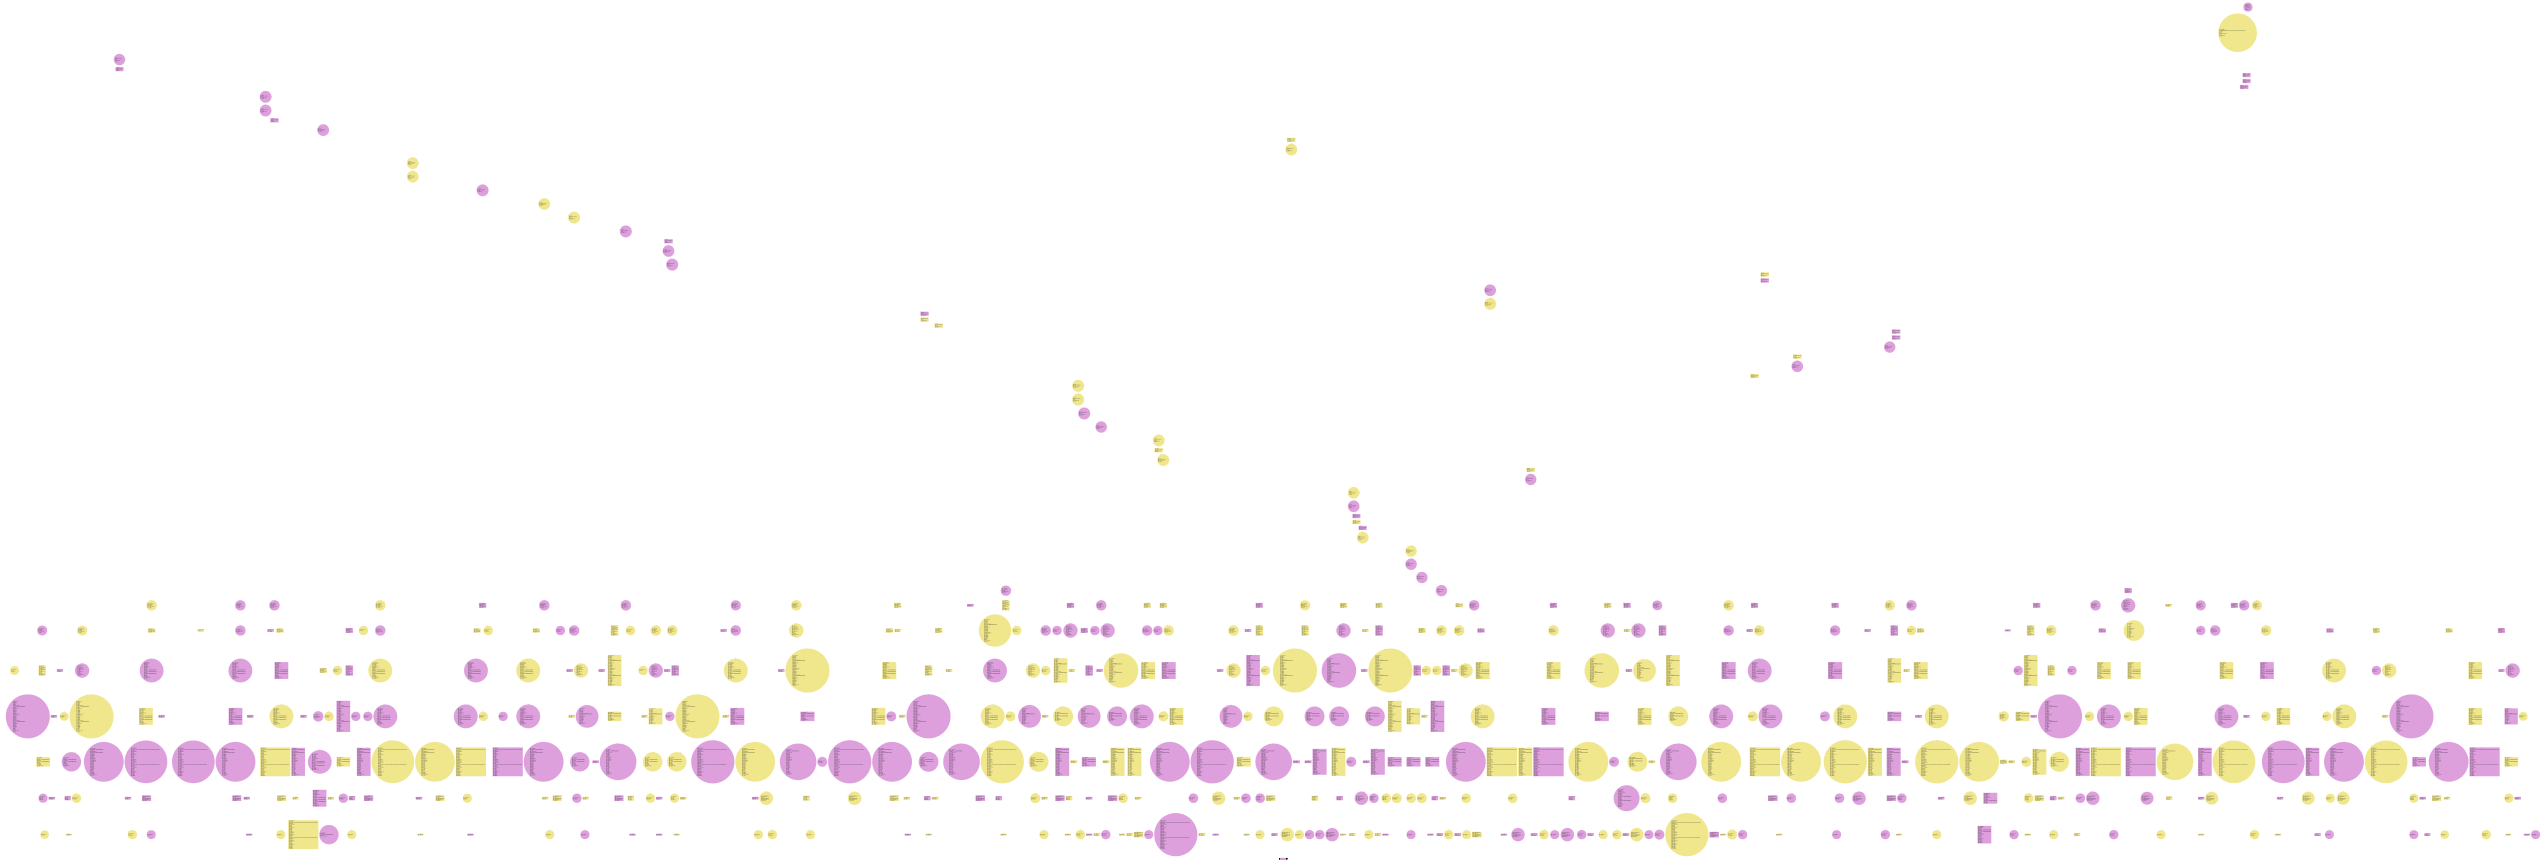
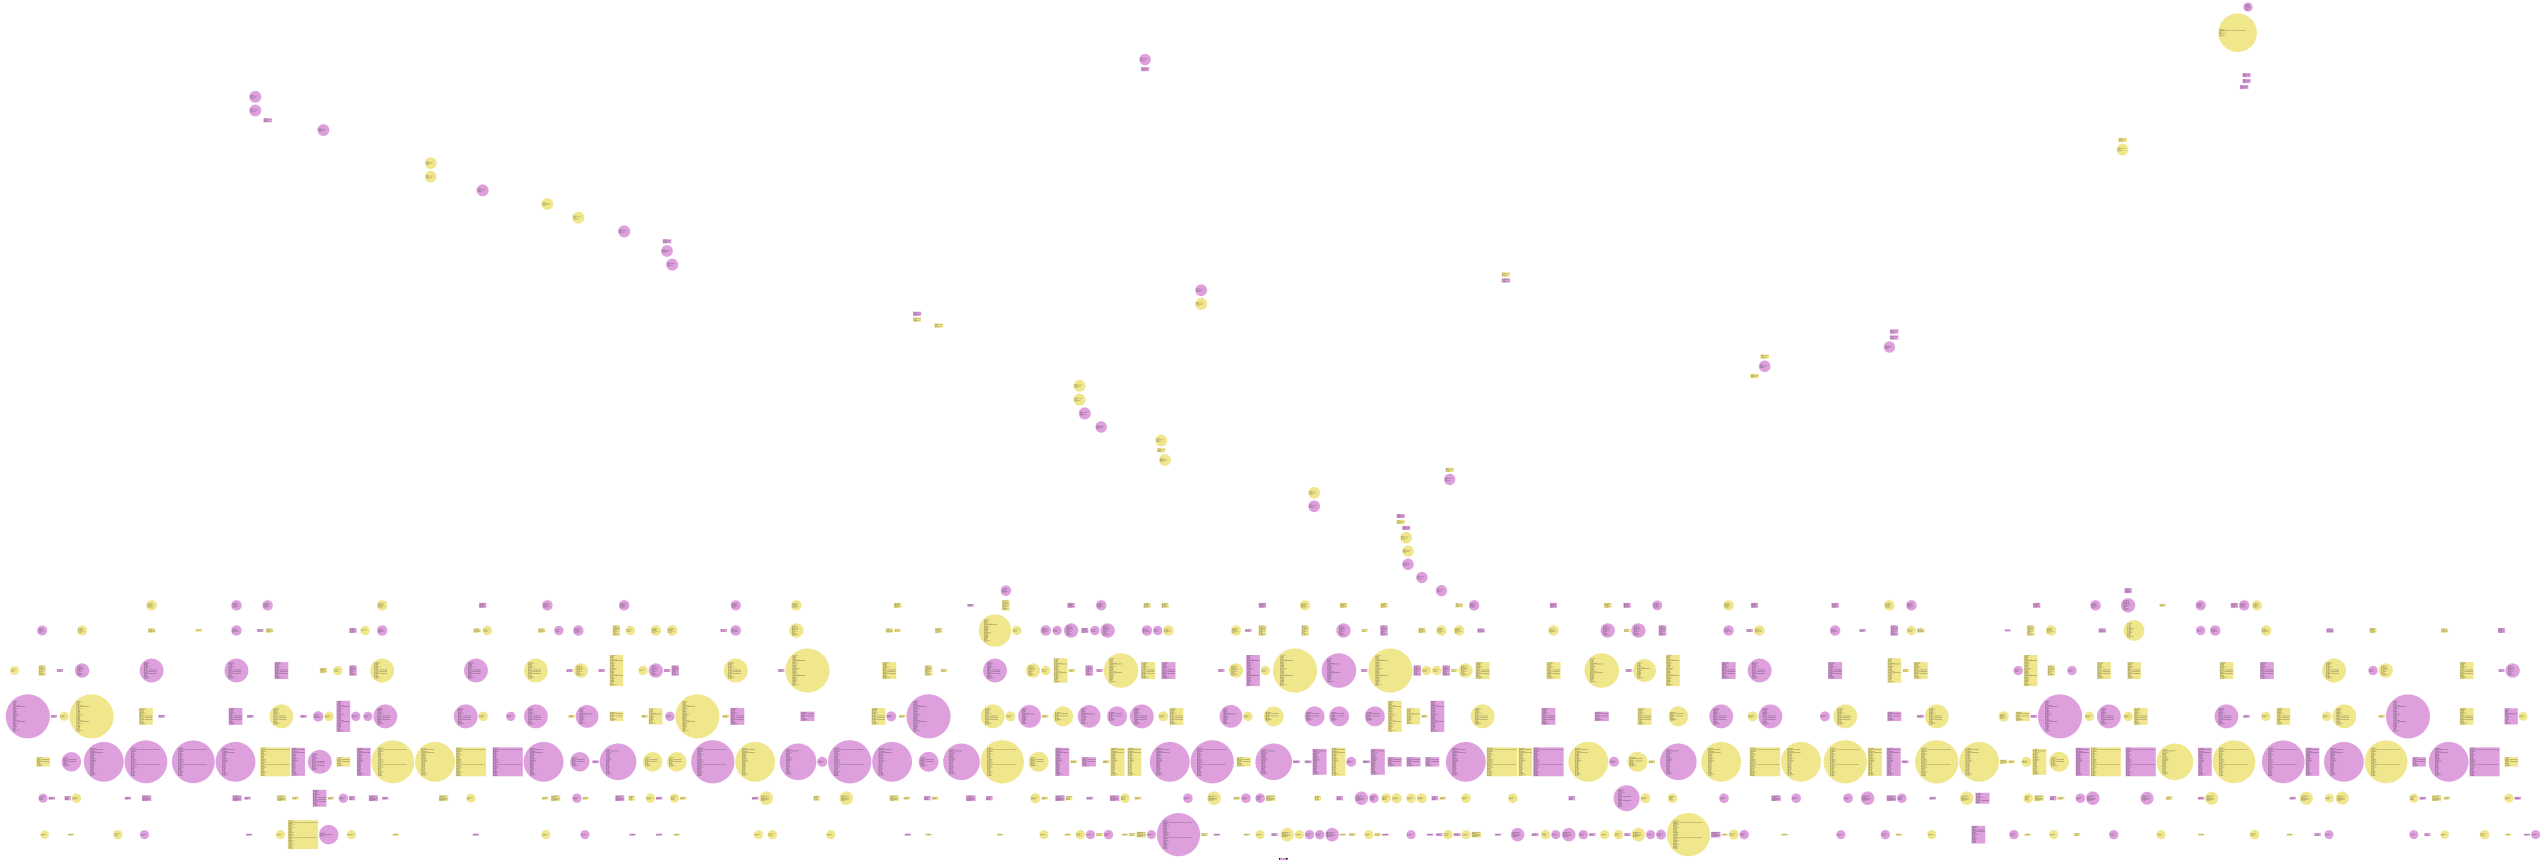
(1089, 835) -> (1090, 835)
